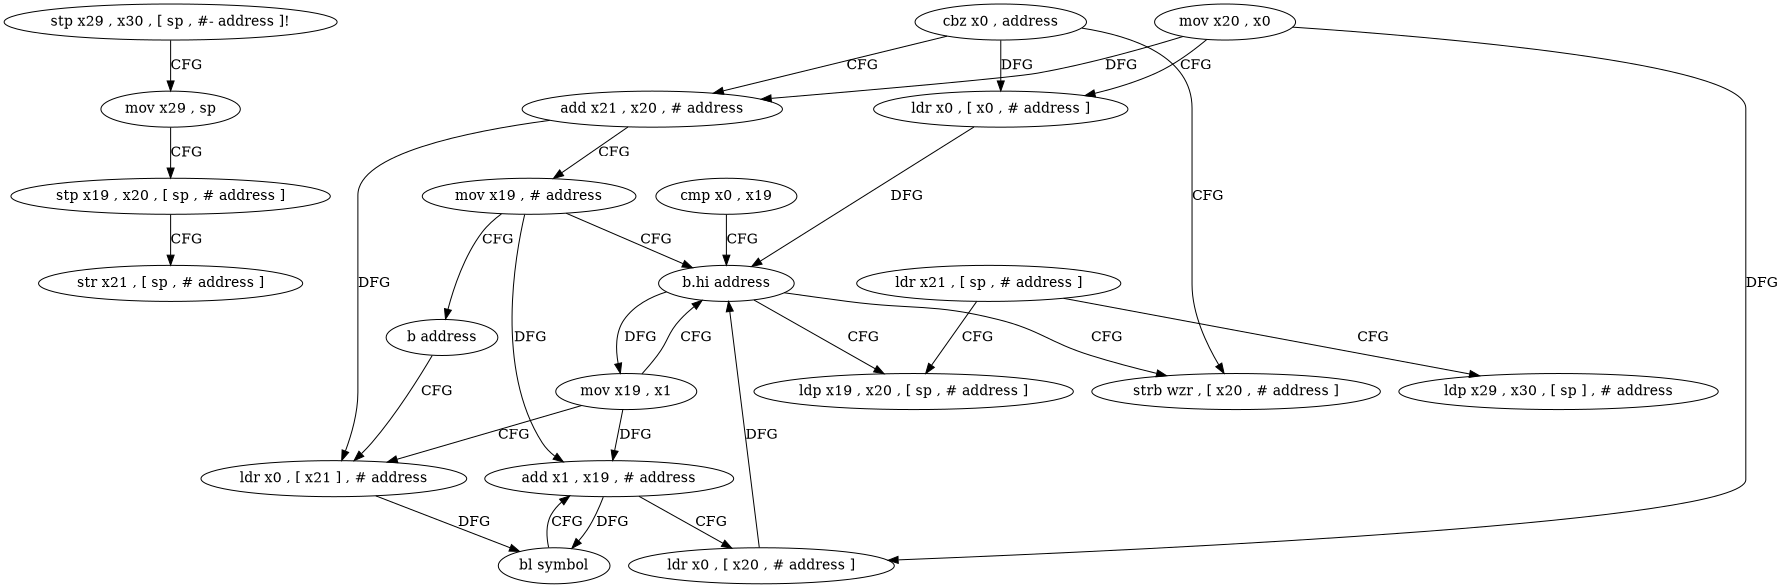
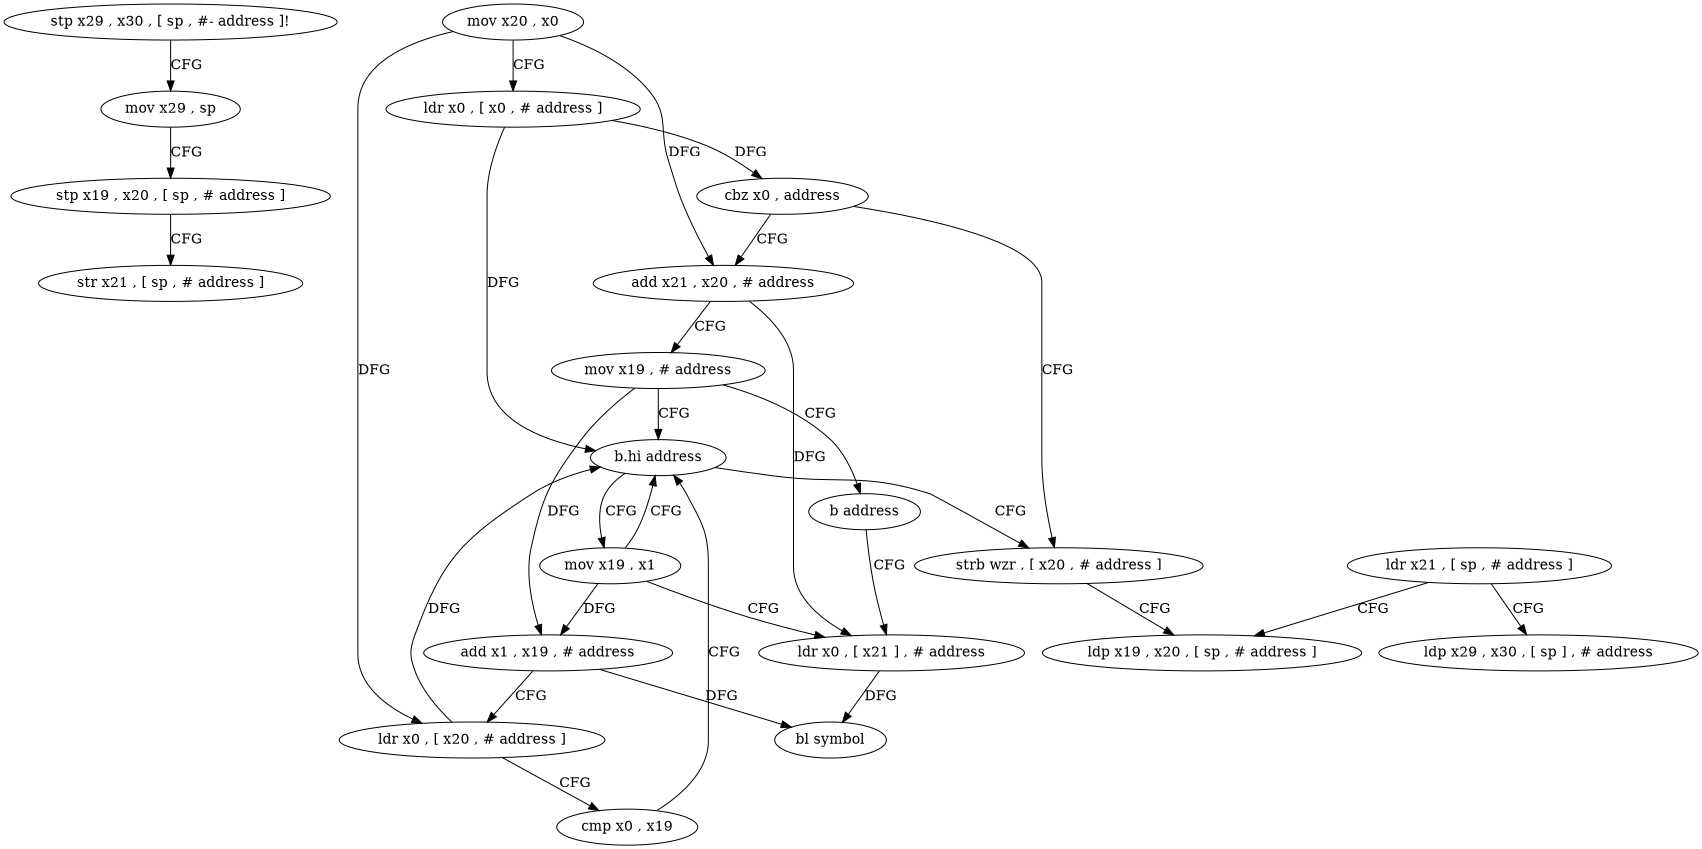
(1001, 61) -> (686, 138)
(815, 334) -> (1126, 607)
(641, 337) -> (621, 512)
(548, 523) -> none
none -> (546, 782)
